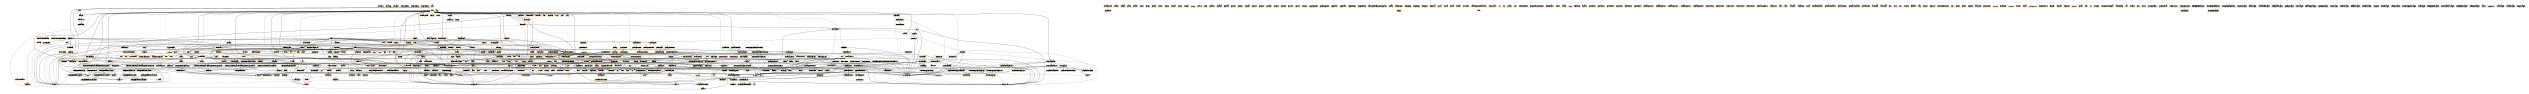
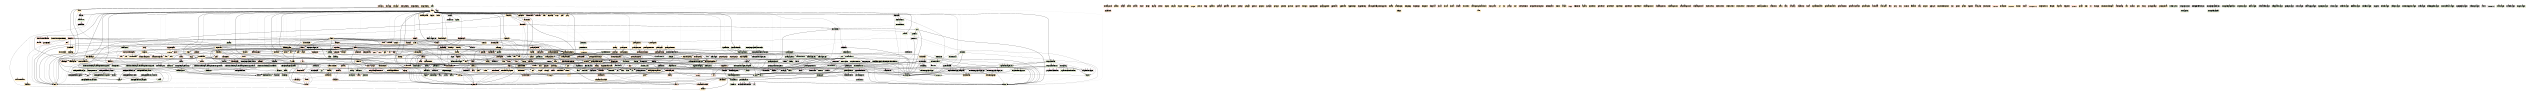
(1686, 6) -> (1686, 6)
none -> (660, 57)
